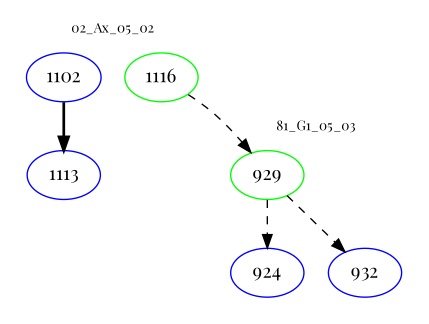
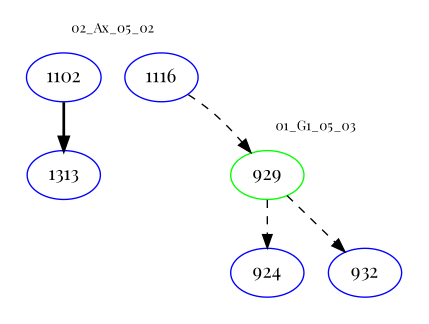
(161, 77) -> (161, 77)
(316, 127) -> (316, 127)
(64, 175) -> (64, 175)
